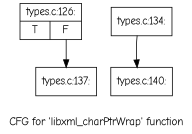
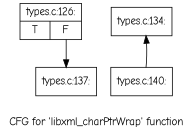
(136, 48) -> (147, 55)
